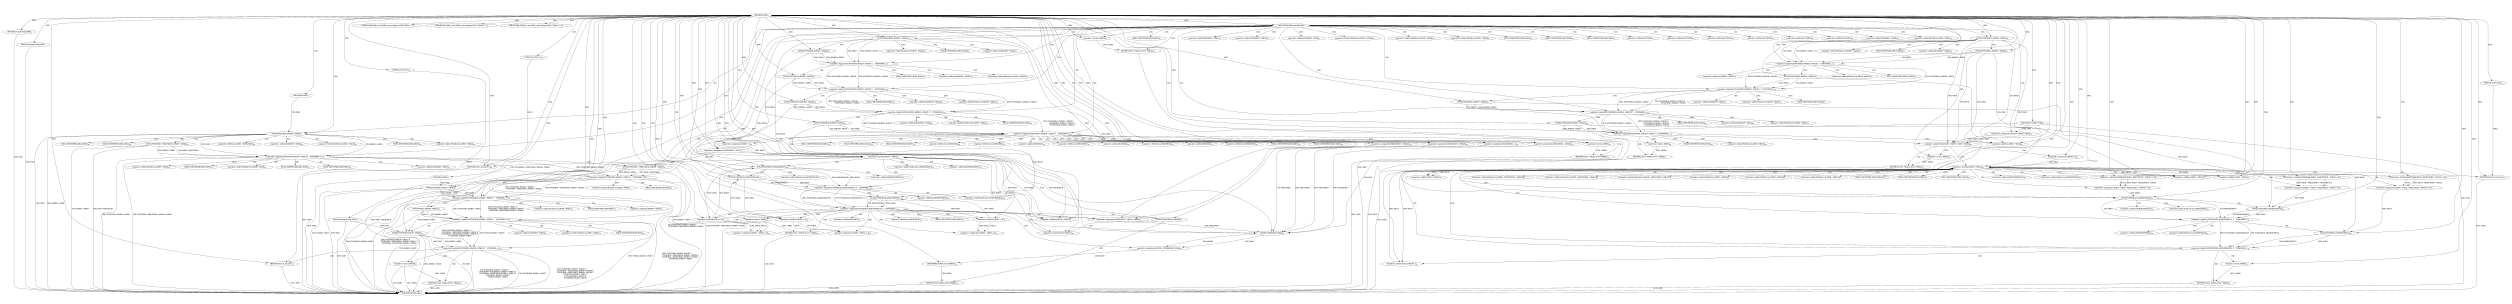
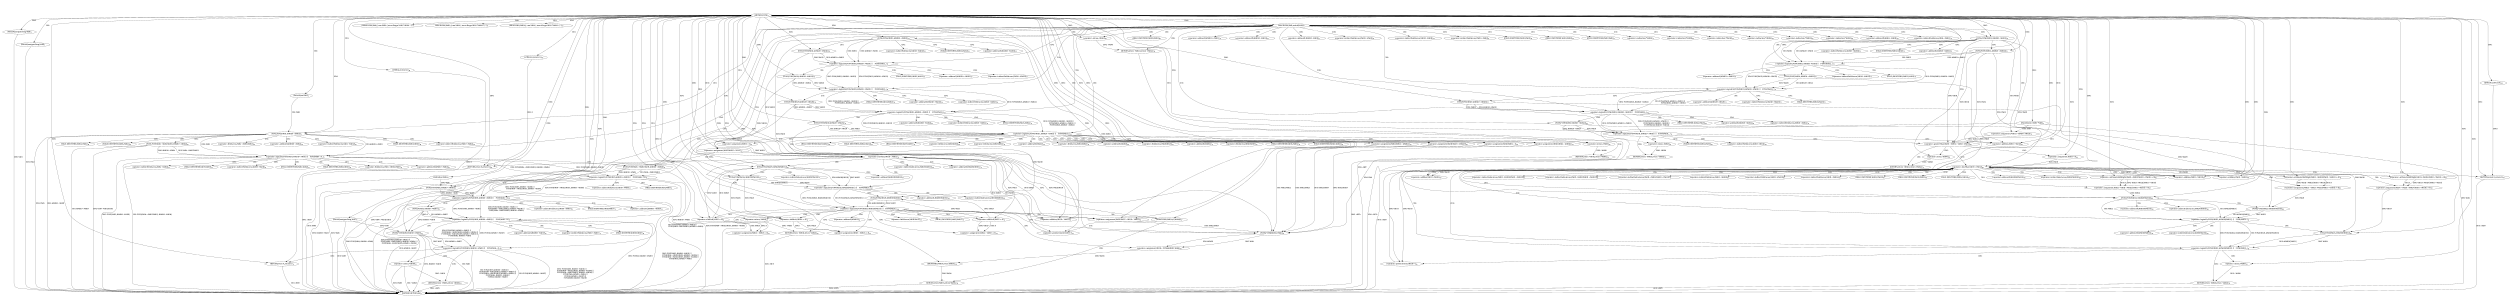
(1702, 16) -> none
(682, 146) -> none
none -> (384, 167)
